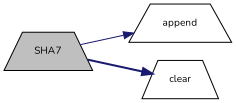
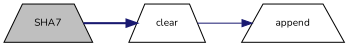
(102, 40) -> (220, 23)
